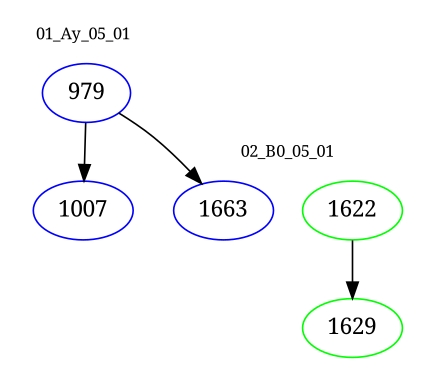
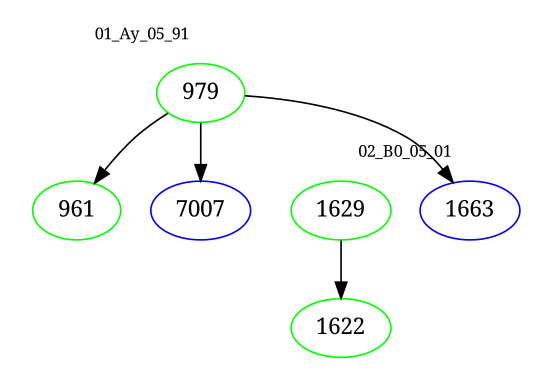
(83, 35) -> (142, 35)
(86, 93) -> (201, 93)
none -> (77, 211)
(83, 211) -> (201, 211)
(352, 261) -> (341, 261)
